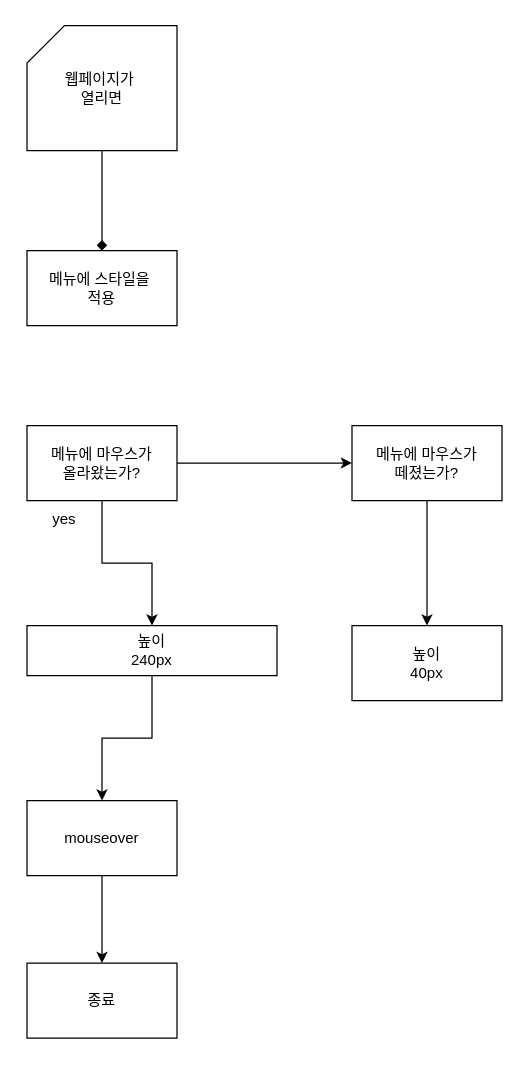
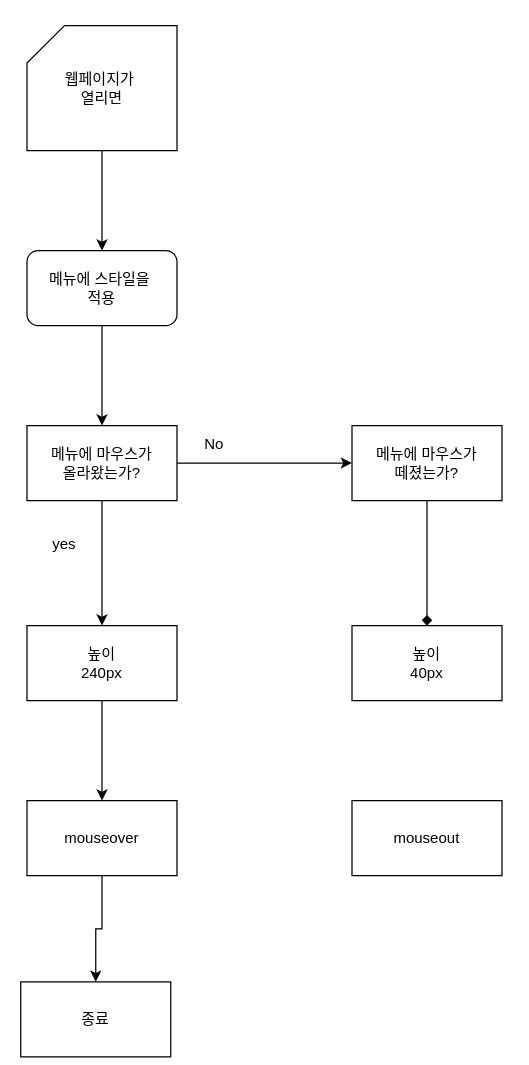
(102, 240) -> (102, 241)
(102, 288) -> (102, 288)
none -> (102, 372)
none -> (214, 444)
(64, 519) -> (64, 544)
(427, 616) -> (427, 615)
(152, 651) -> (102, 663)
none -> (427, 838)
(102, 1001) -> (96, 1019)
